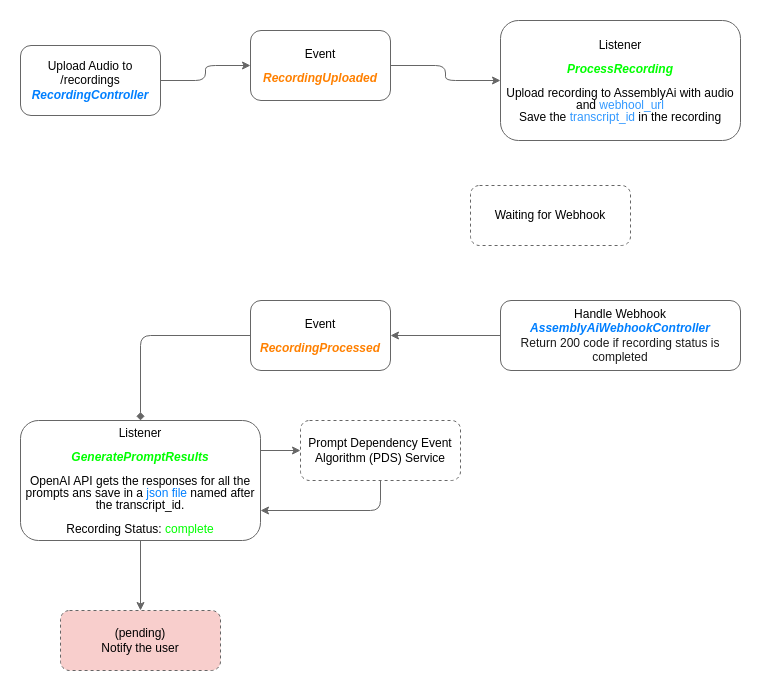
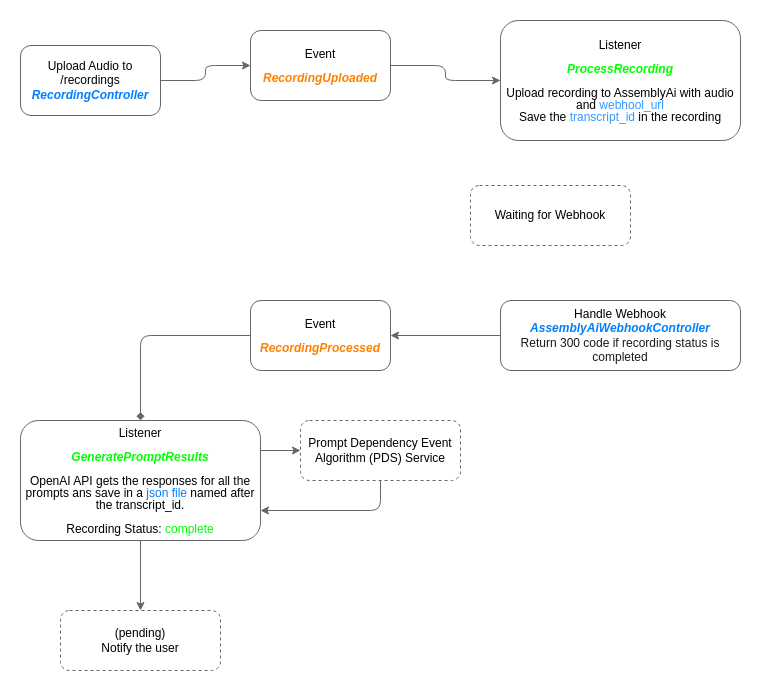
(621, 336) -> (621, 336)
(141, 641) -> (141, 641)
